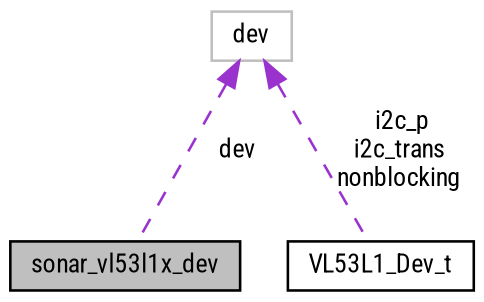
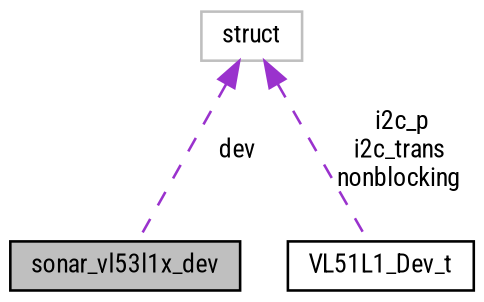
(252, 36) -> (252, 36)
(381, 266) -> (381, 266)
